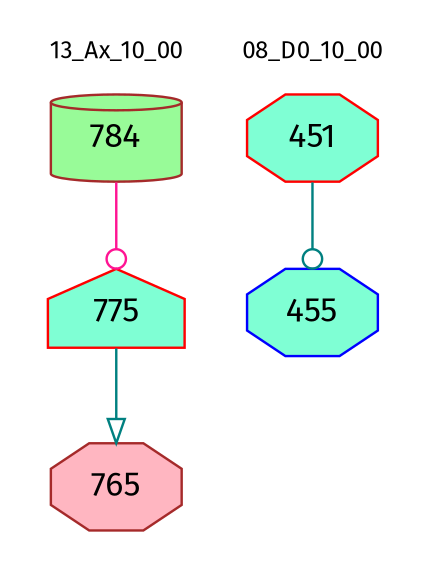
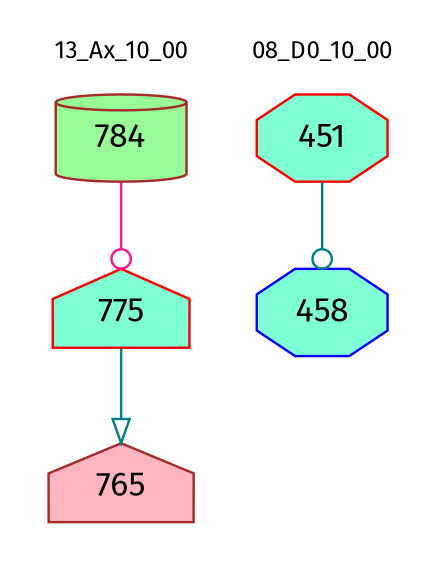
(312, 312) -> (322, 312)
(116, 487) -> (121, 487)
